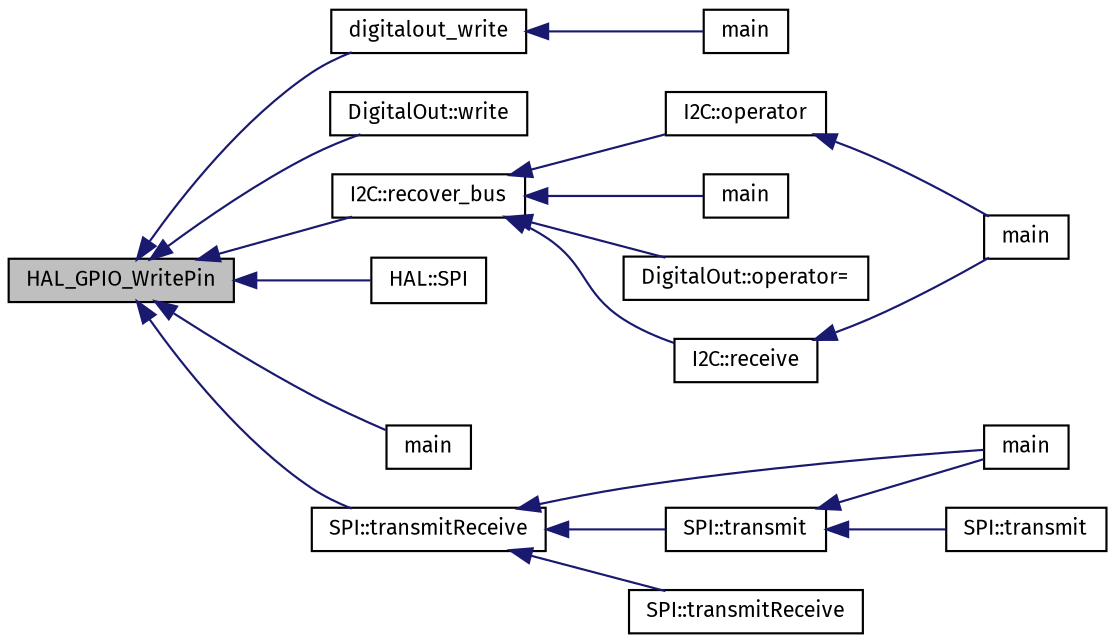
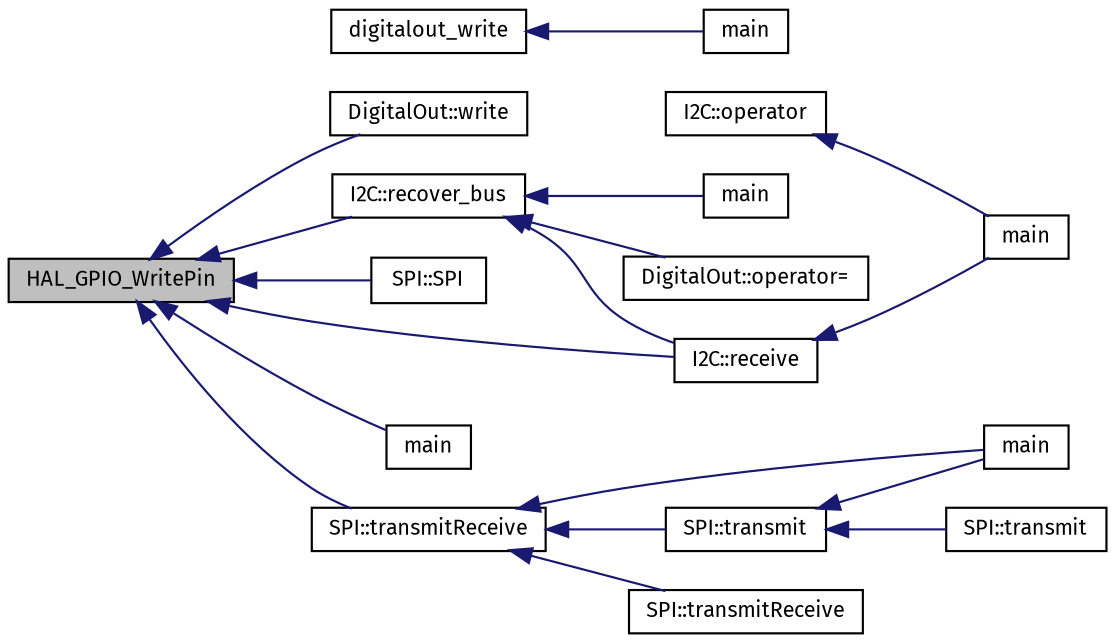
(239, 134) -> (451, 339)
(598, 152) -> none
(429, 280) -> (429, 280)
